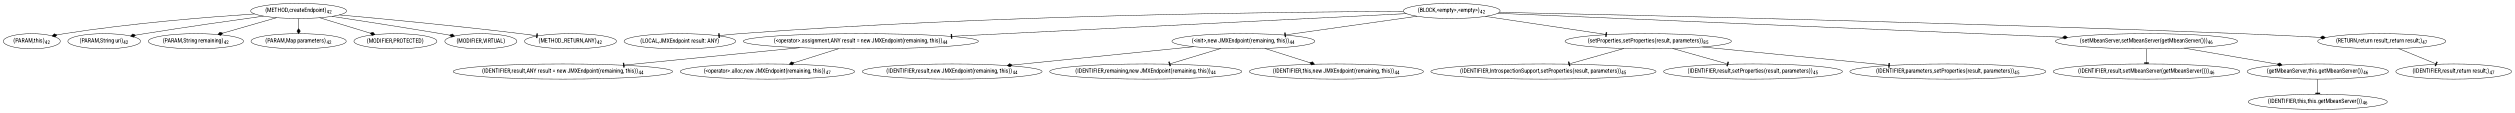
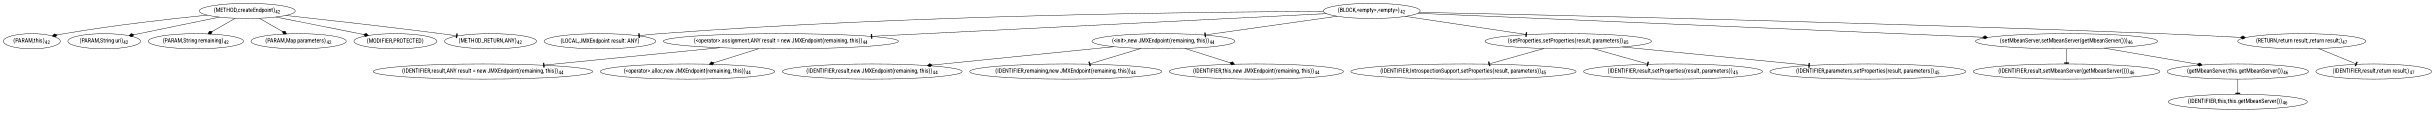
(481, 41) -> none
(828, 71) -> (748, 71)
